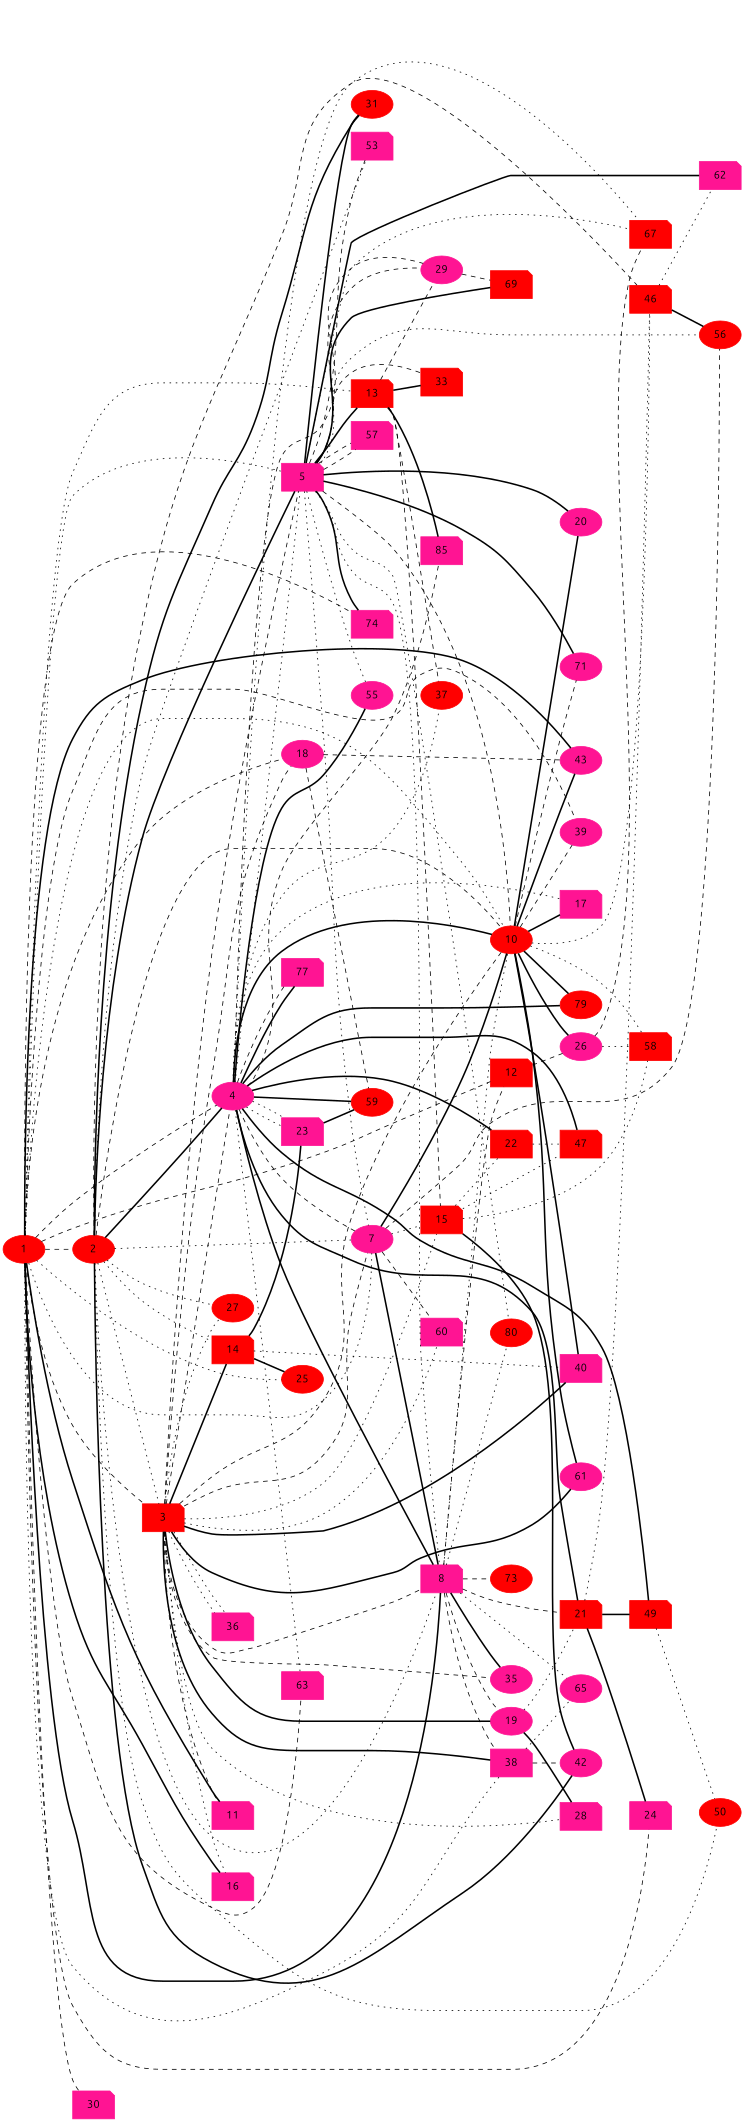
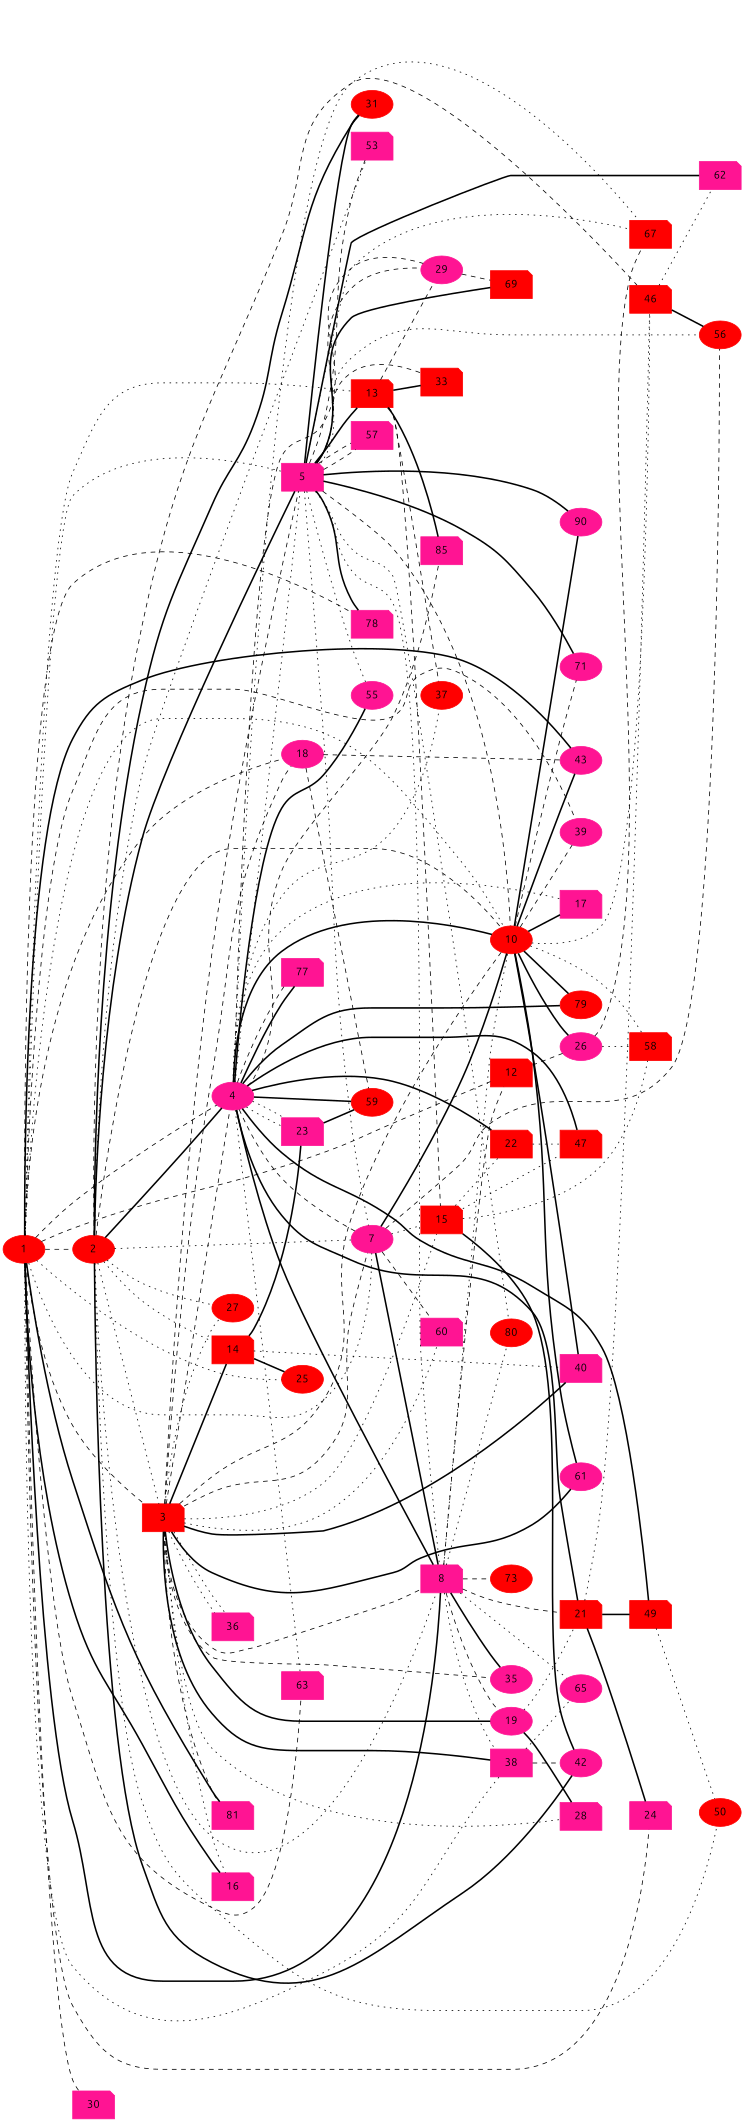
(581, 522) -> (581, 522)
(372, 624) -> (372, 624)
(461, 1670) -> (461, 1670)
(233, 1816) -> (233, 1816)
